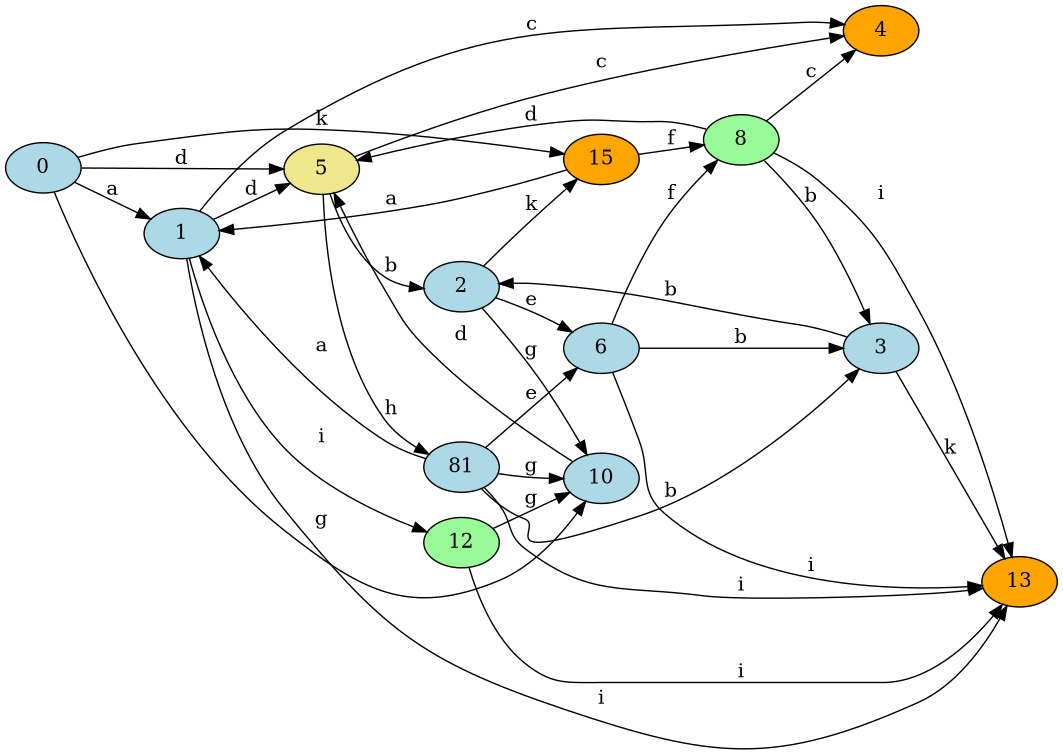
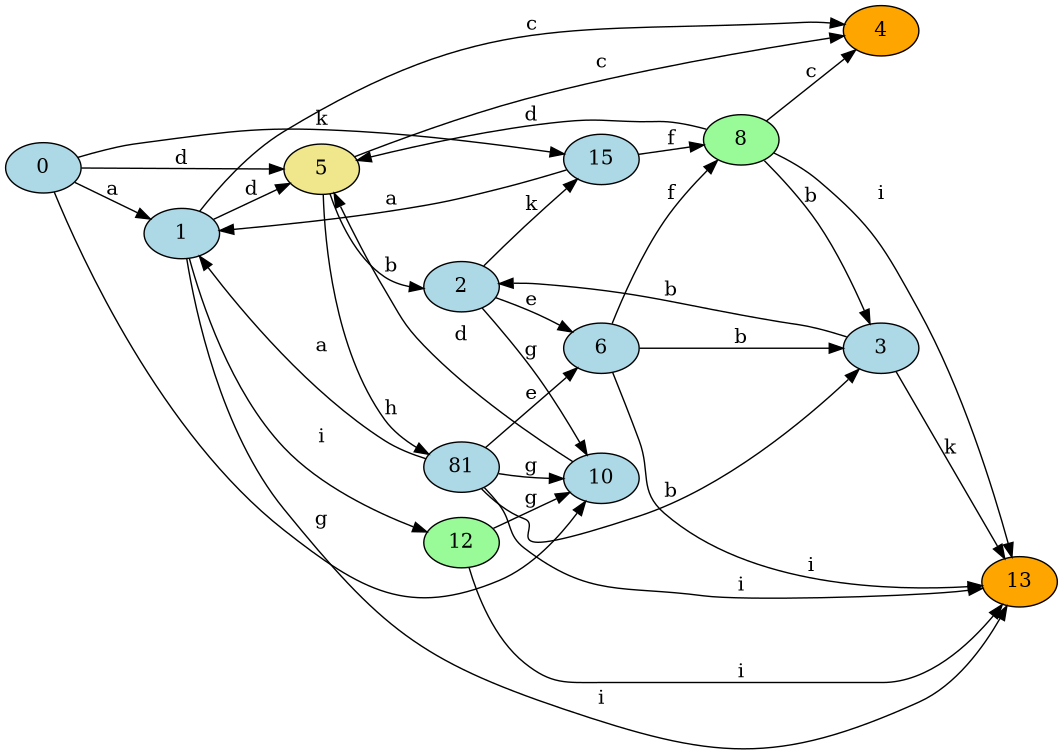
(601, 159) -> (601, 159)
